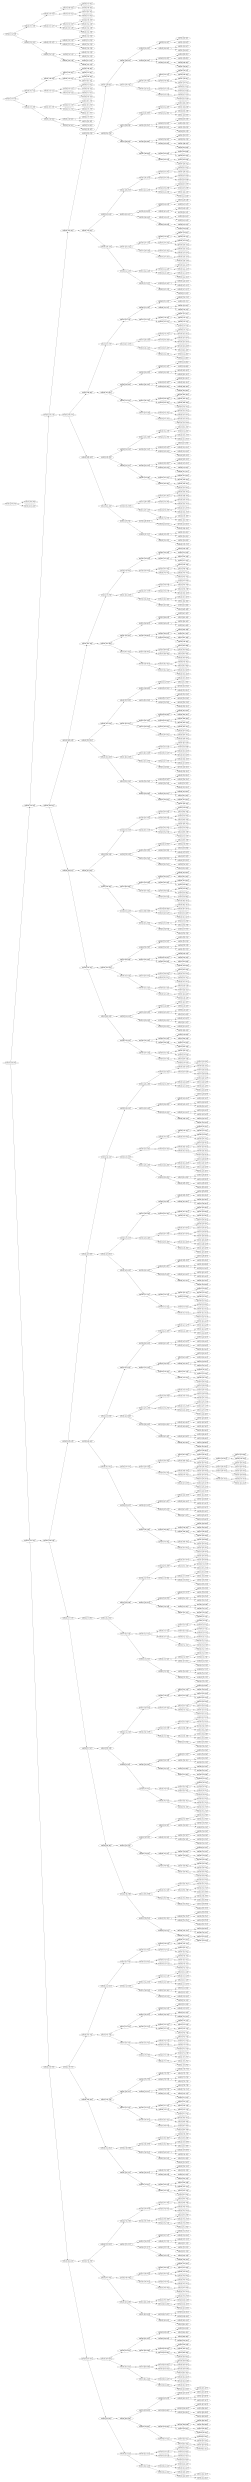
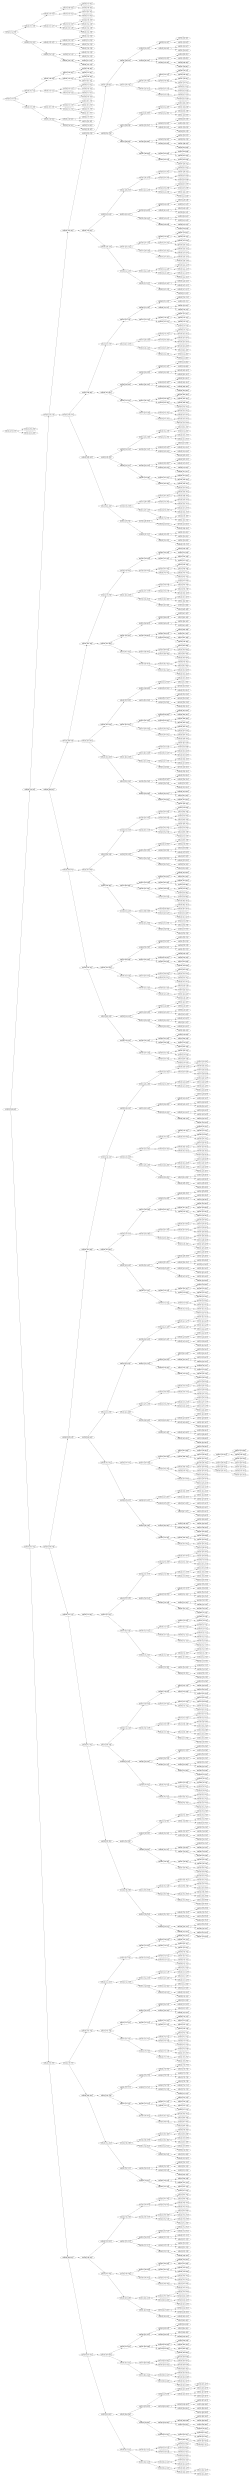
(202, 1196) -> none
(240, 1475) -> none
